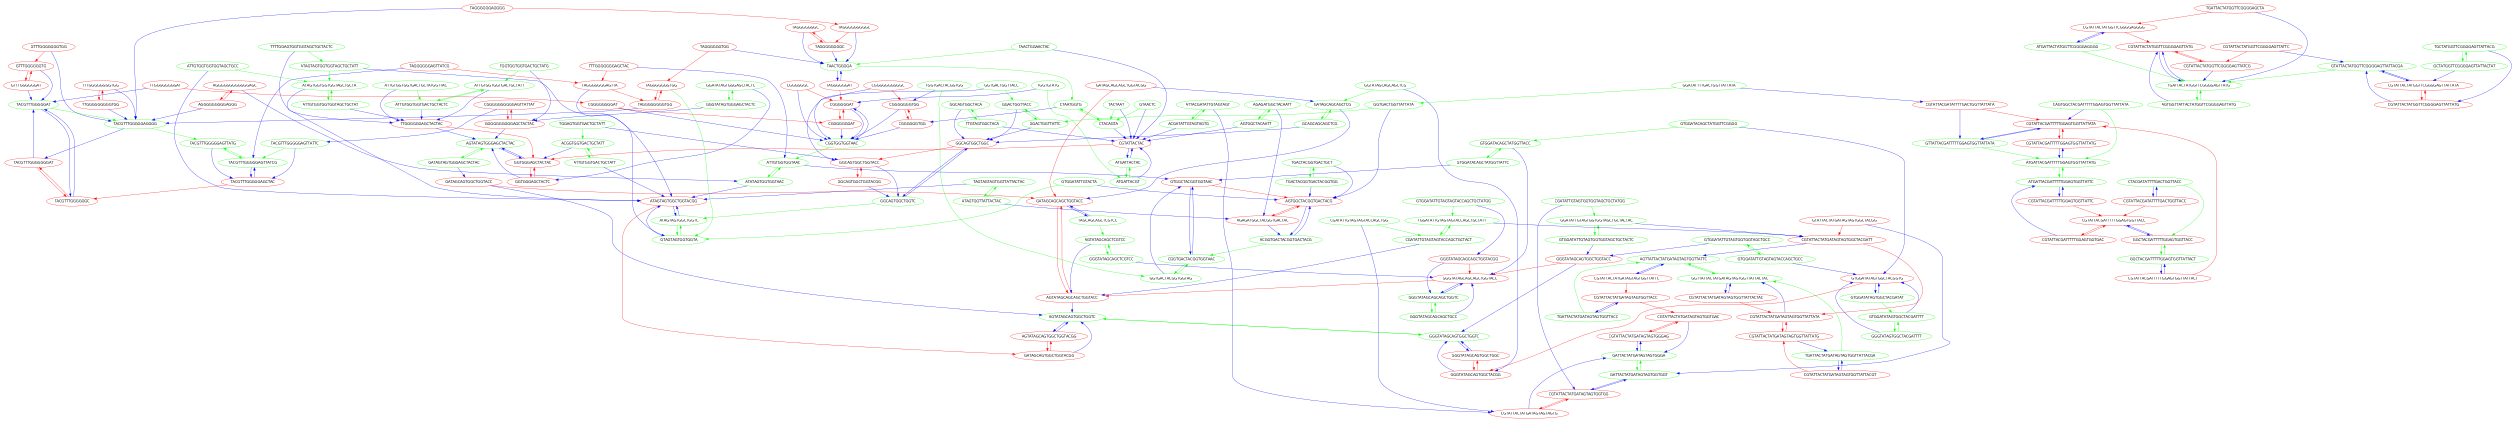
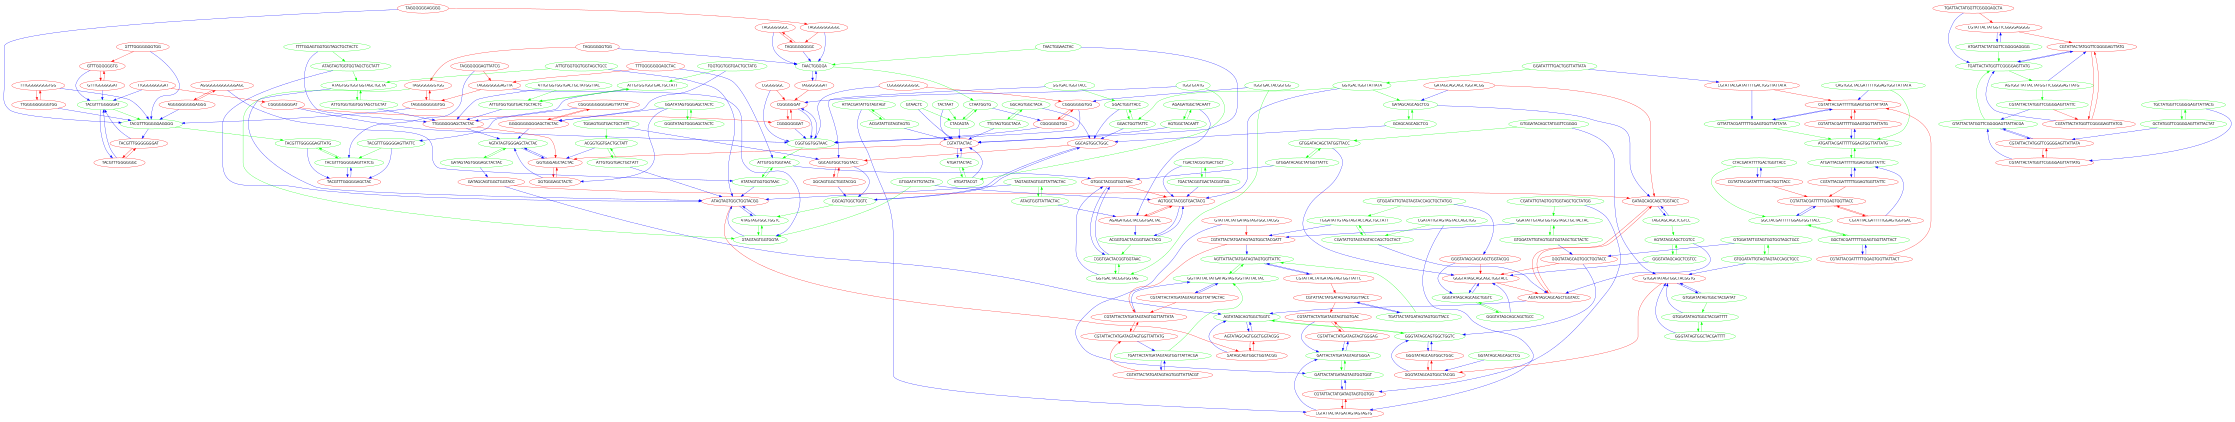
(2256, 47) -> (2042, 105)
(1360, 95) -> (1385, 95)
(2201, 97) -> (2042, 94)
(620, 114) -> (613, 114)
(162, 192) -> none
(2163, 240) -> (1791, 221)
